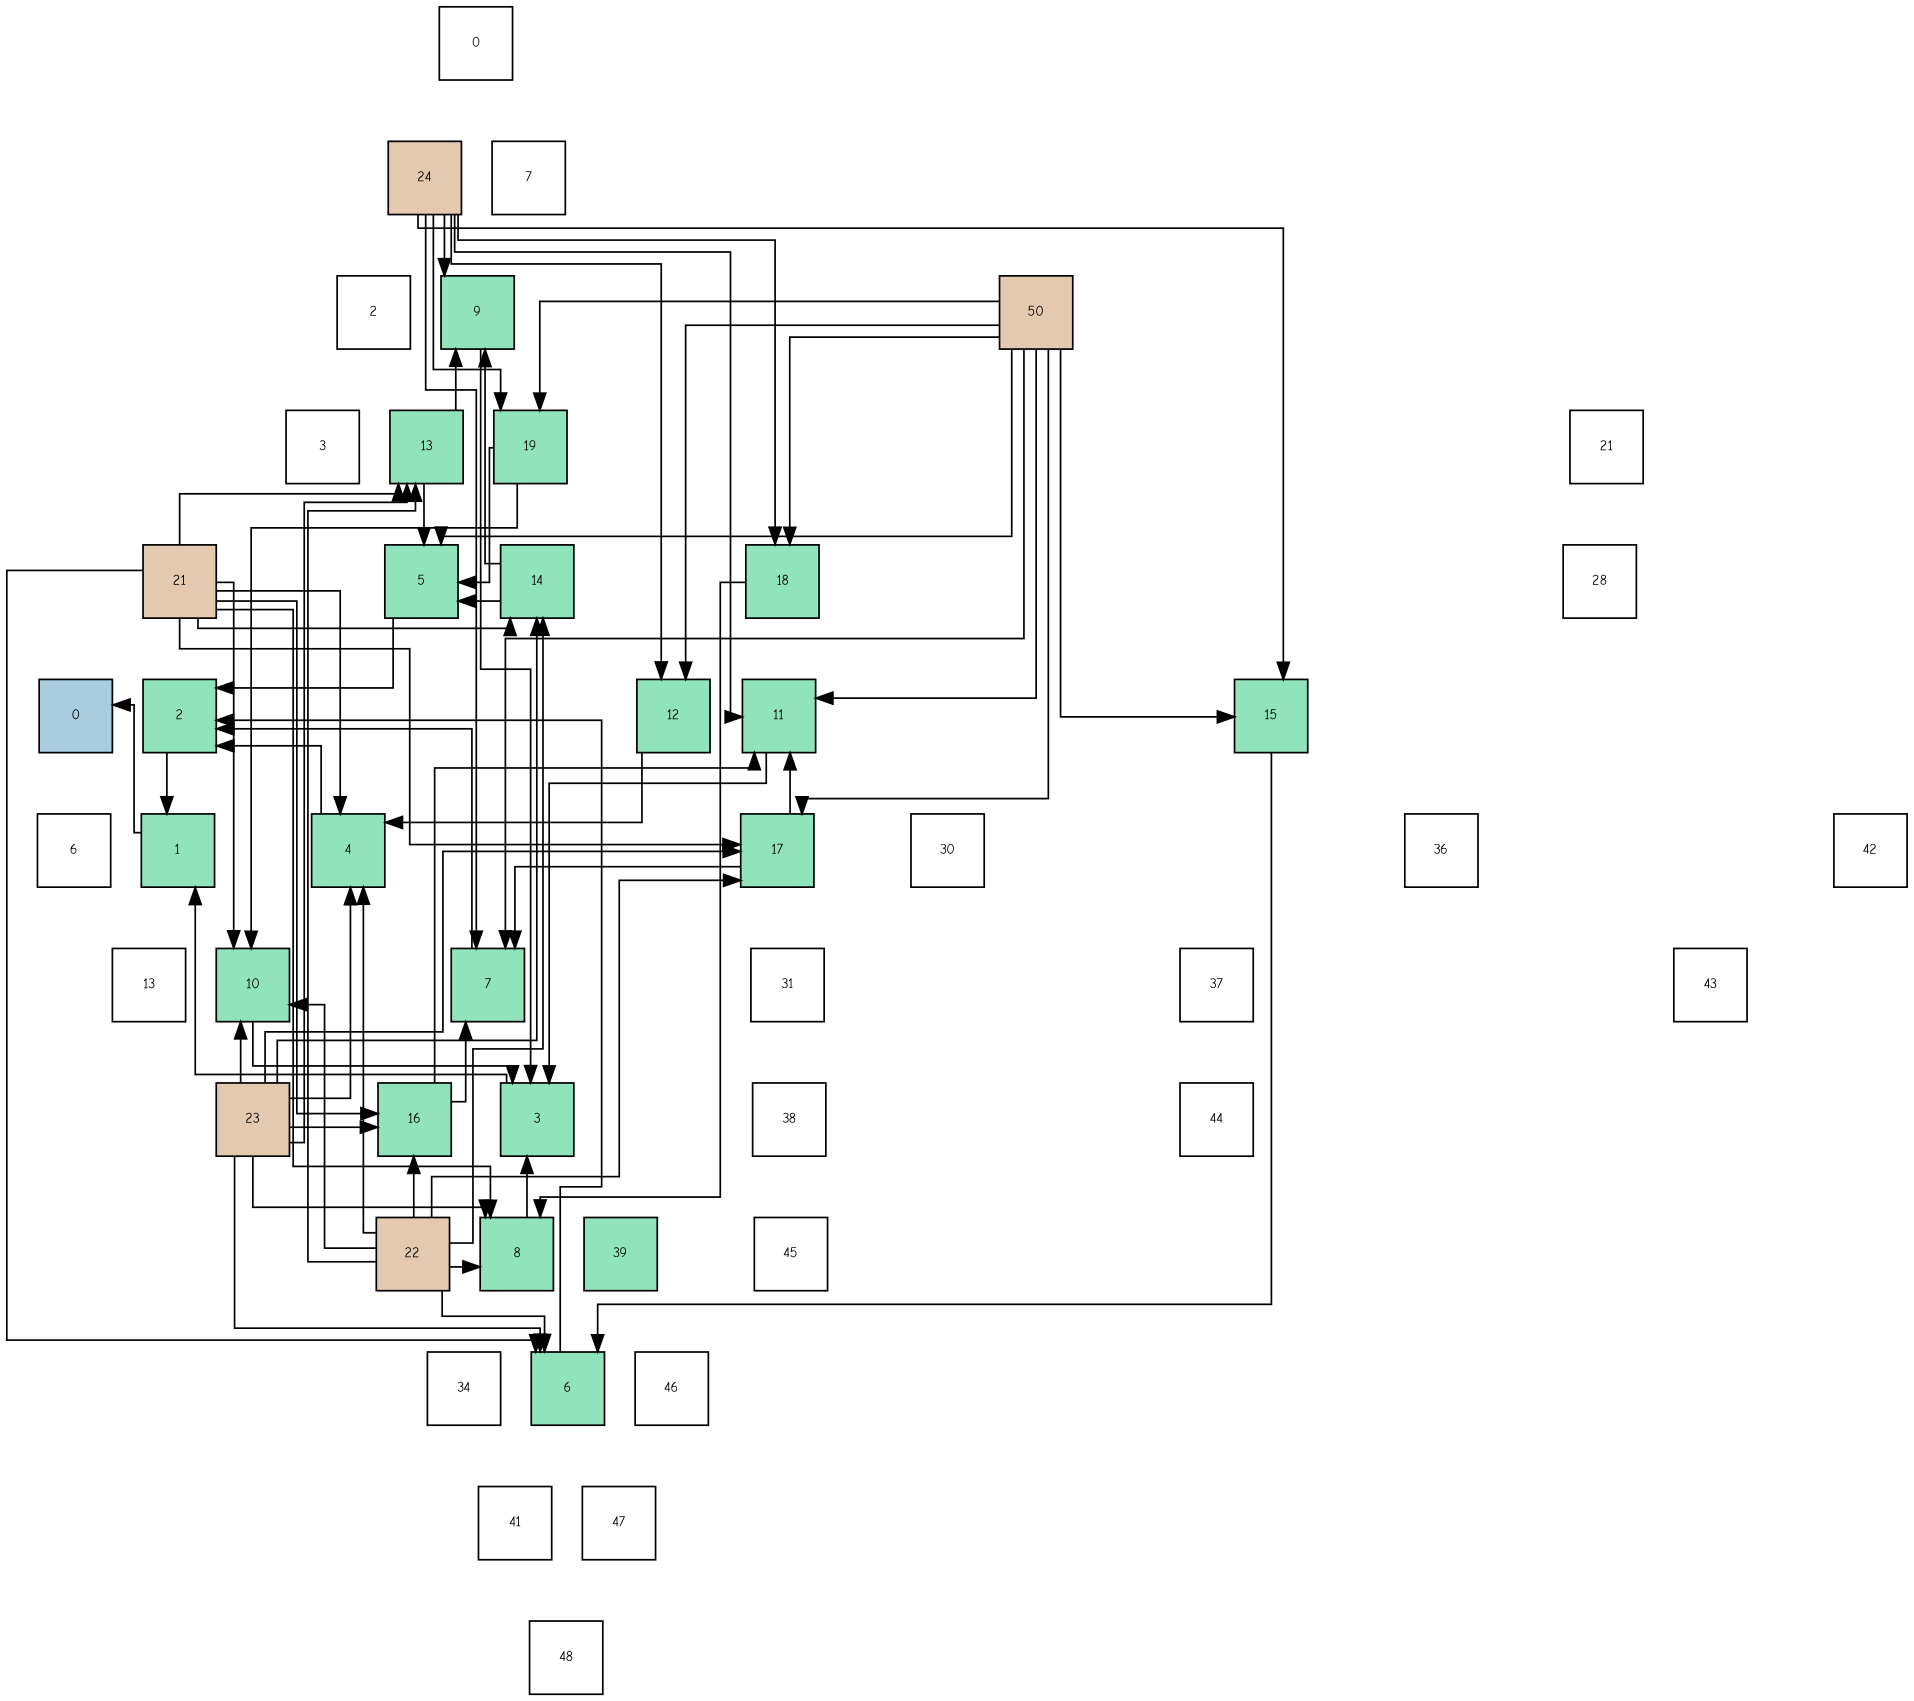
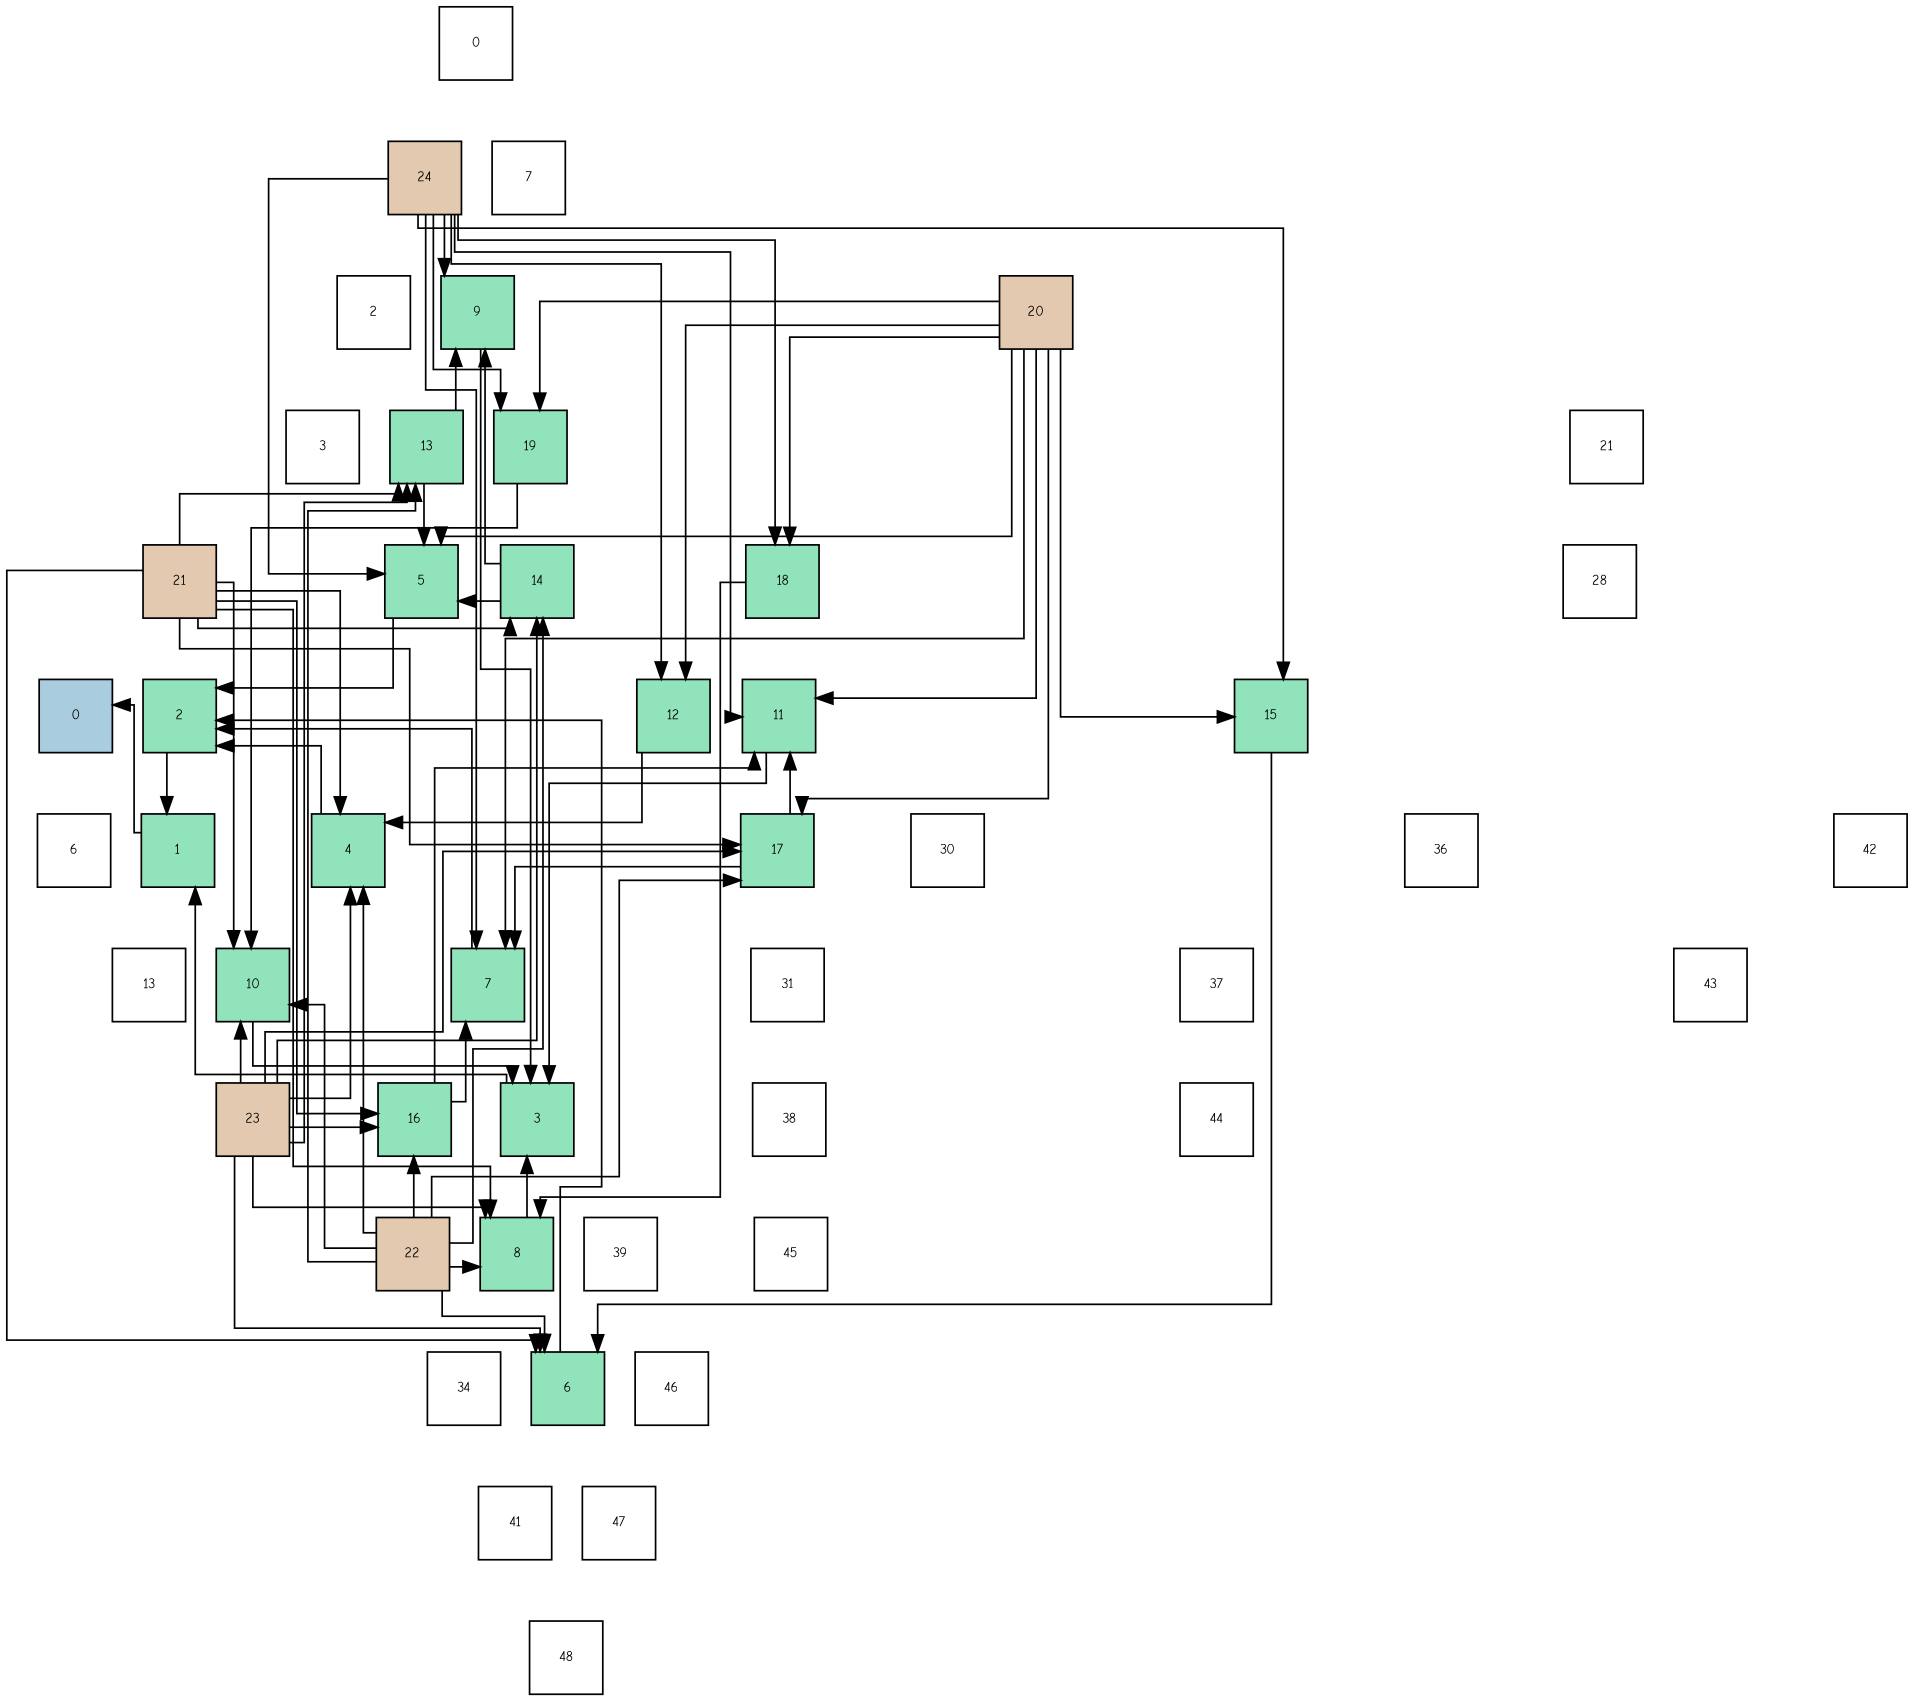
(1036, 312) -> (1036, 312)
(489, 520) -> (269, 366)
(621, 1254) -> (621, 1254)
